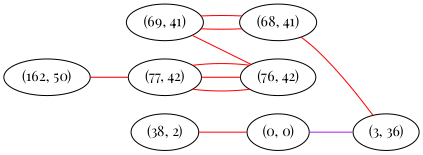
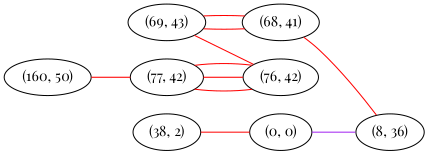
(165, 22) -> (167, 22)
(47, 77) -> (48, 77)
(386, 132) -> (390, 132)
